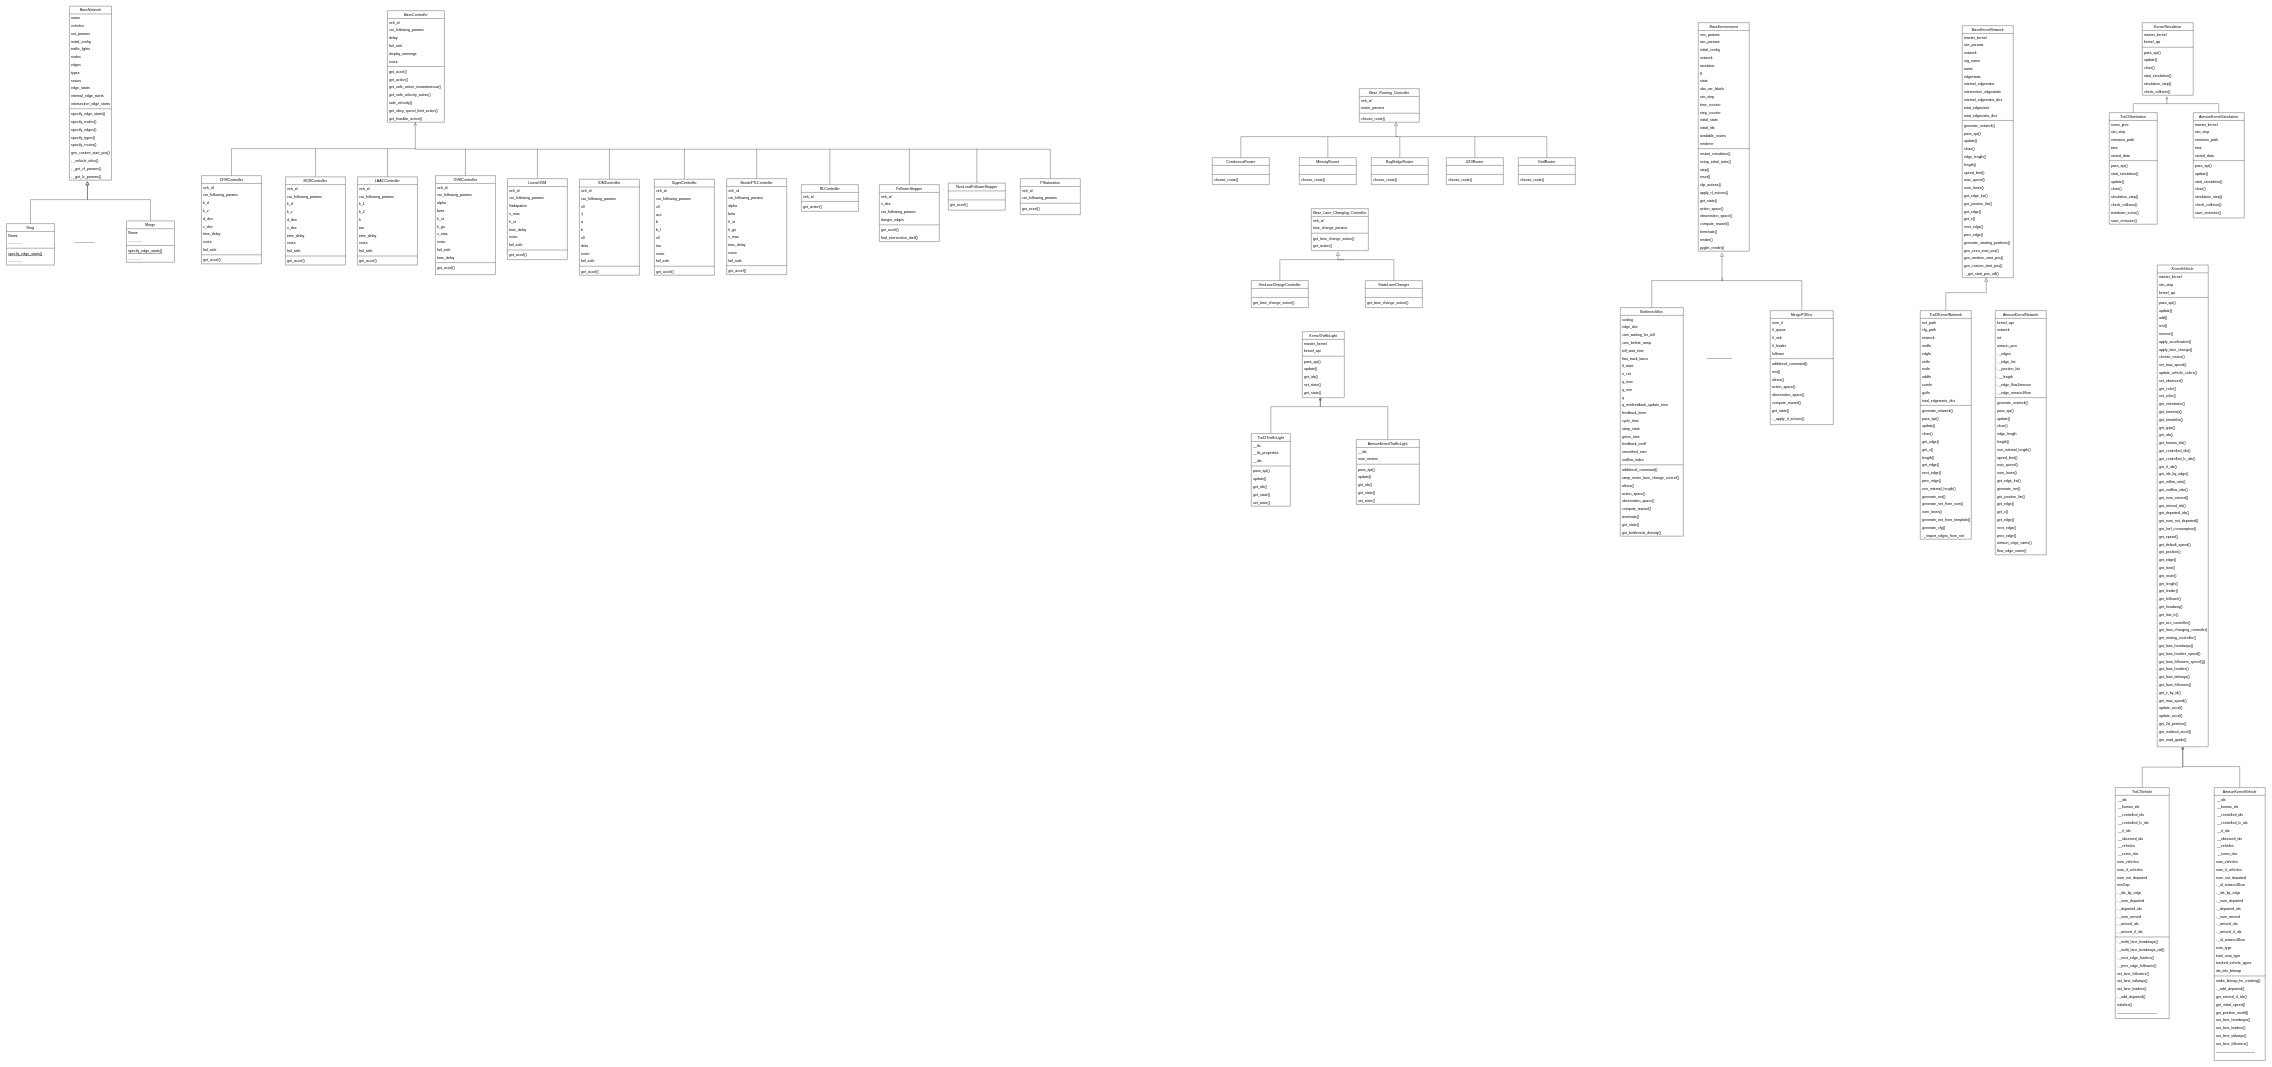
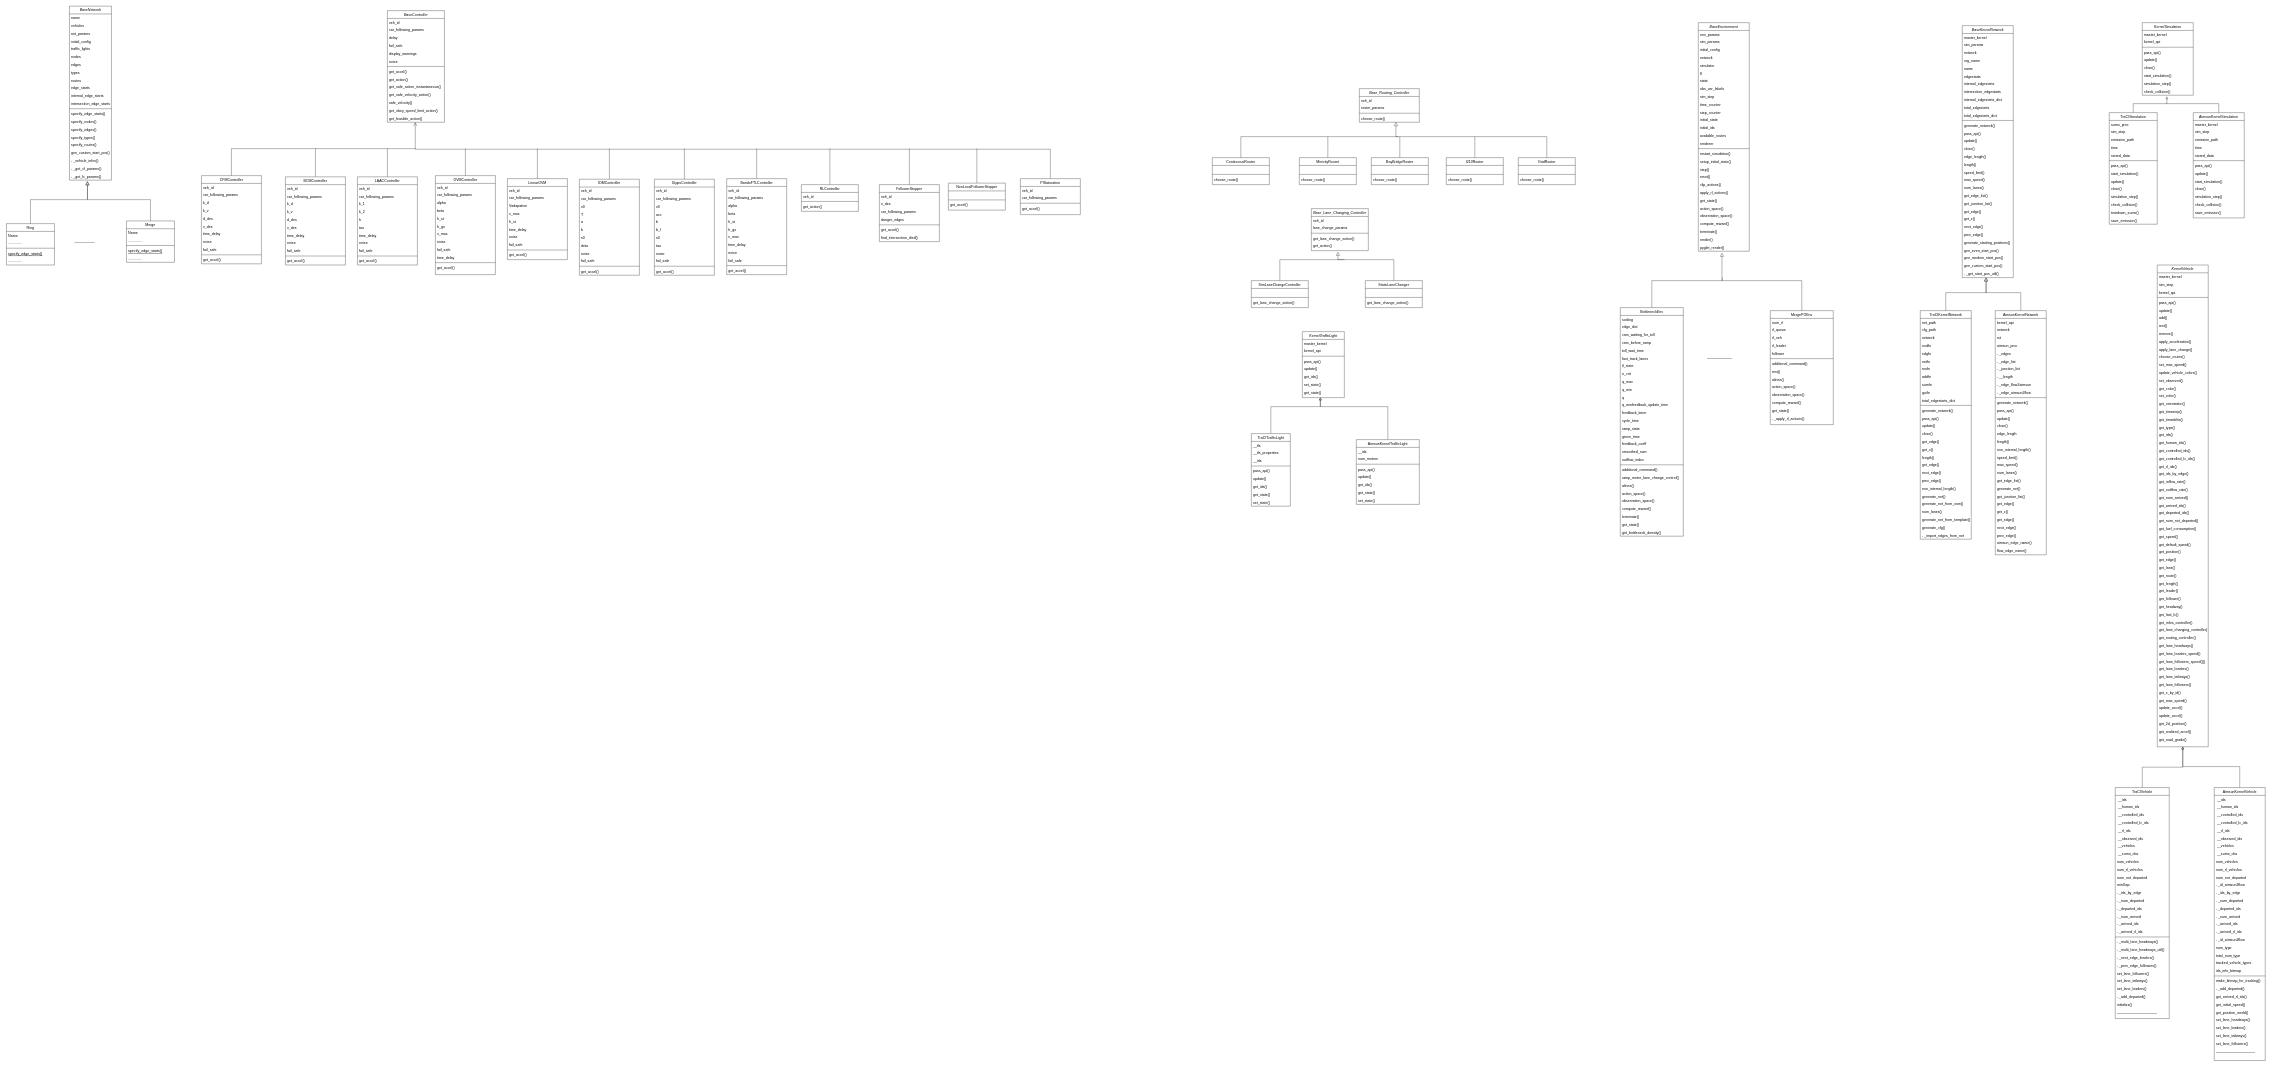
none -> (2013, 293)
(2178, 623) -> (2180, 623)
